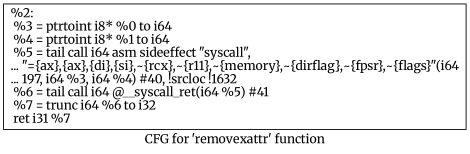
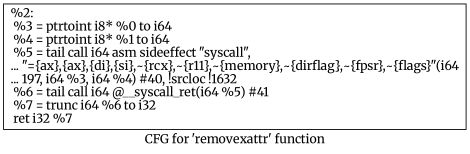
(41, 119) -> (42, 119)
